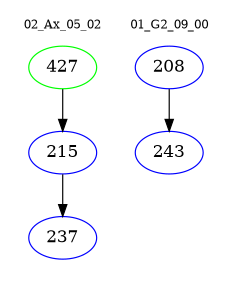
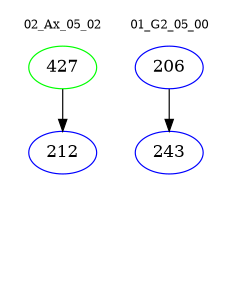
(170, 25) -> (170, 25)
(169, 67) -> (169, 67)
(63, 153) -> (63, 153)
(63, 238) -> none
